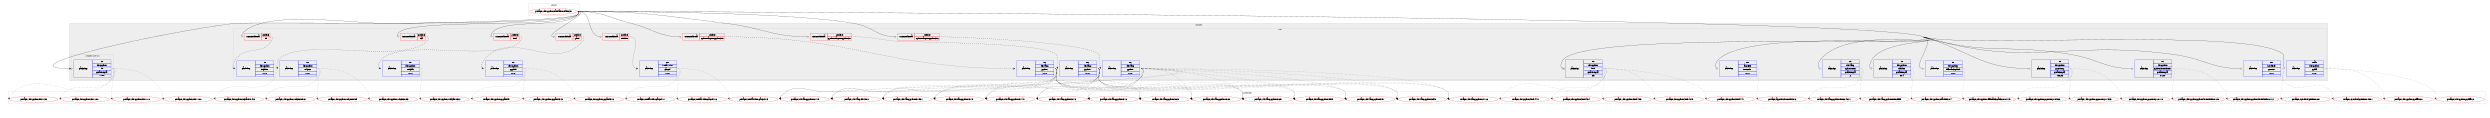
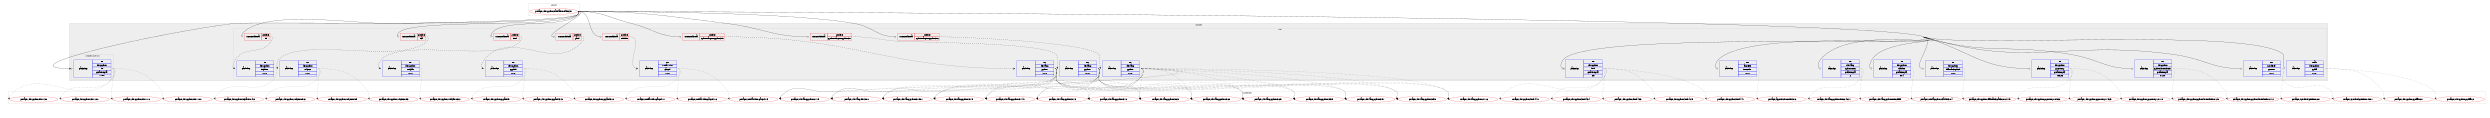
(1937, 99) -> (1937, 99)
